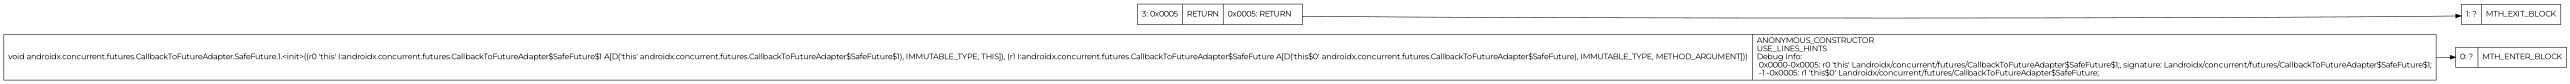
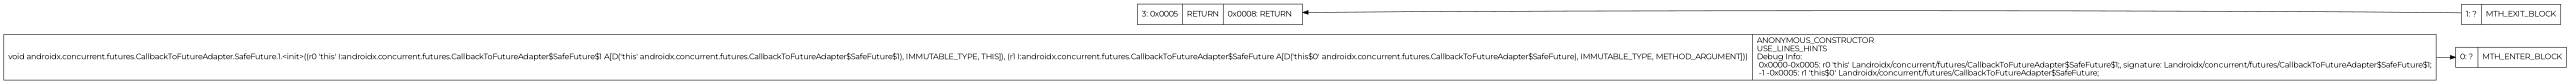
(1263, 14) -> (1263, 14)
(1879, 18) -> (1885, 11)
